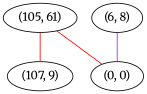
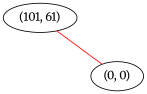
(40, 18) -> (40, 18)
(117, 18) -> none
(40, 76) -> none
